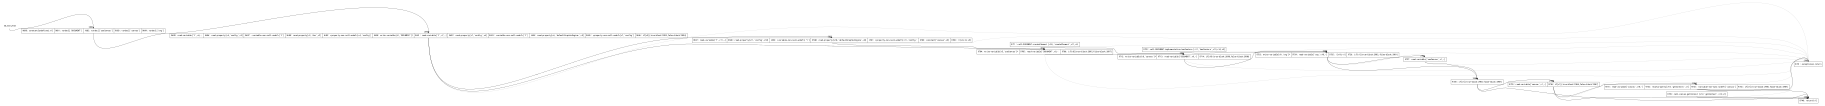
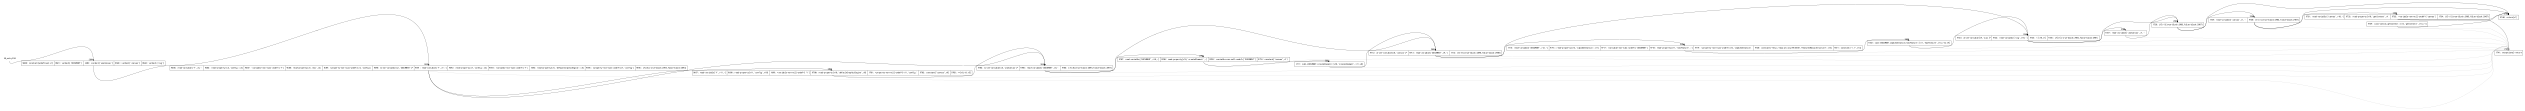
none -> (1685, 48)
none -> (1204, 59)
